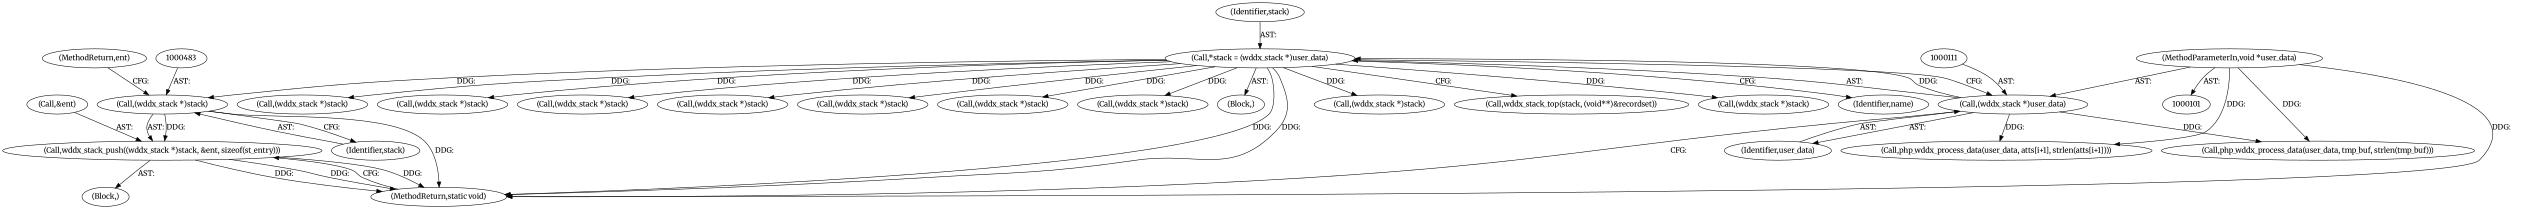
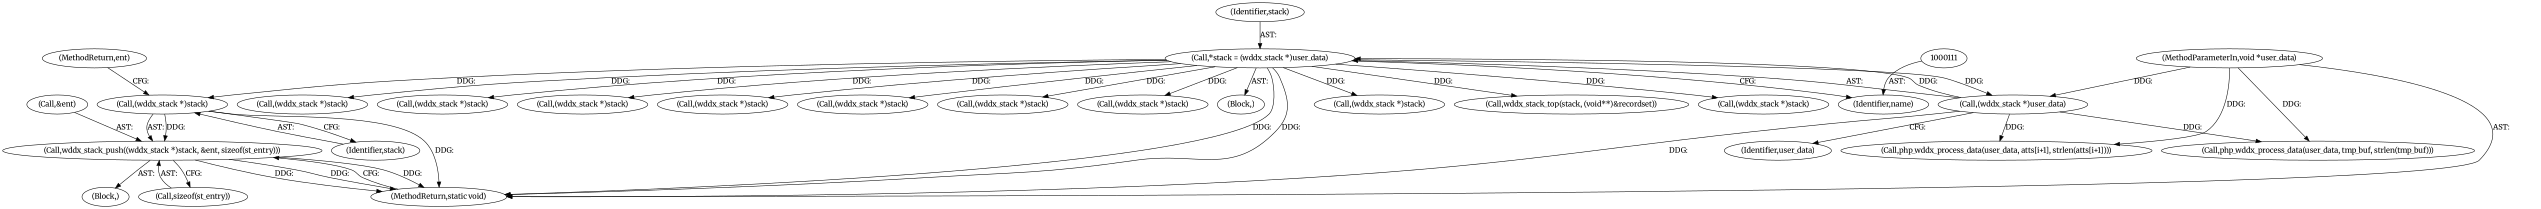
(181, 58) -> none
(1985, 74) -> (1898, 70)
(1444, 81) -> (1444, 81)
(1975, 81) -> (1975, 81)
(2144, 81) -> (2144, 81)
(2186, 105) -> none
(1856, 125) -> none
(1918, 128) -> (1918, 128)
(2502, 128) -> (2502, 128)
(1679, 151) -> (1679, 151)
none -> (193, 197)
